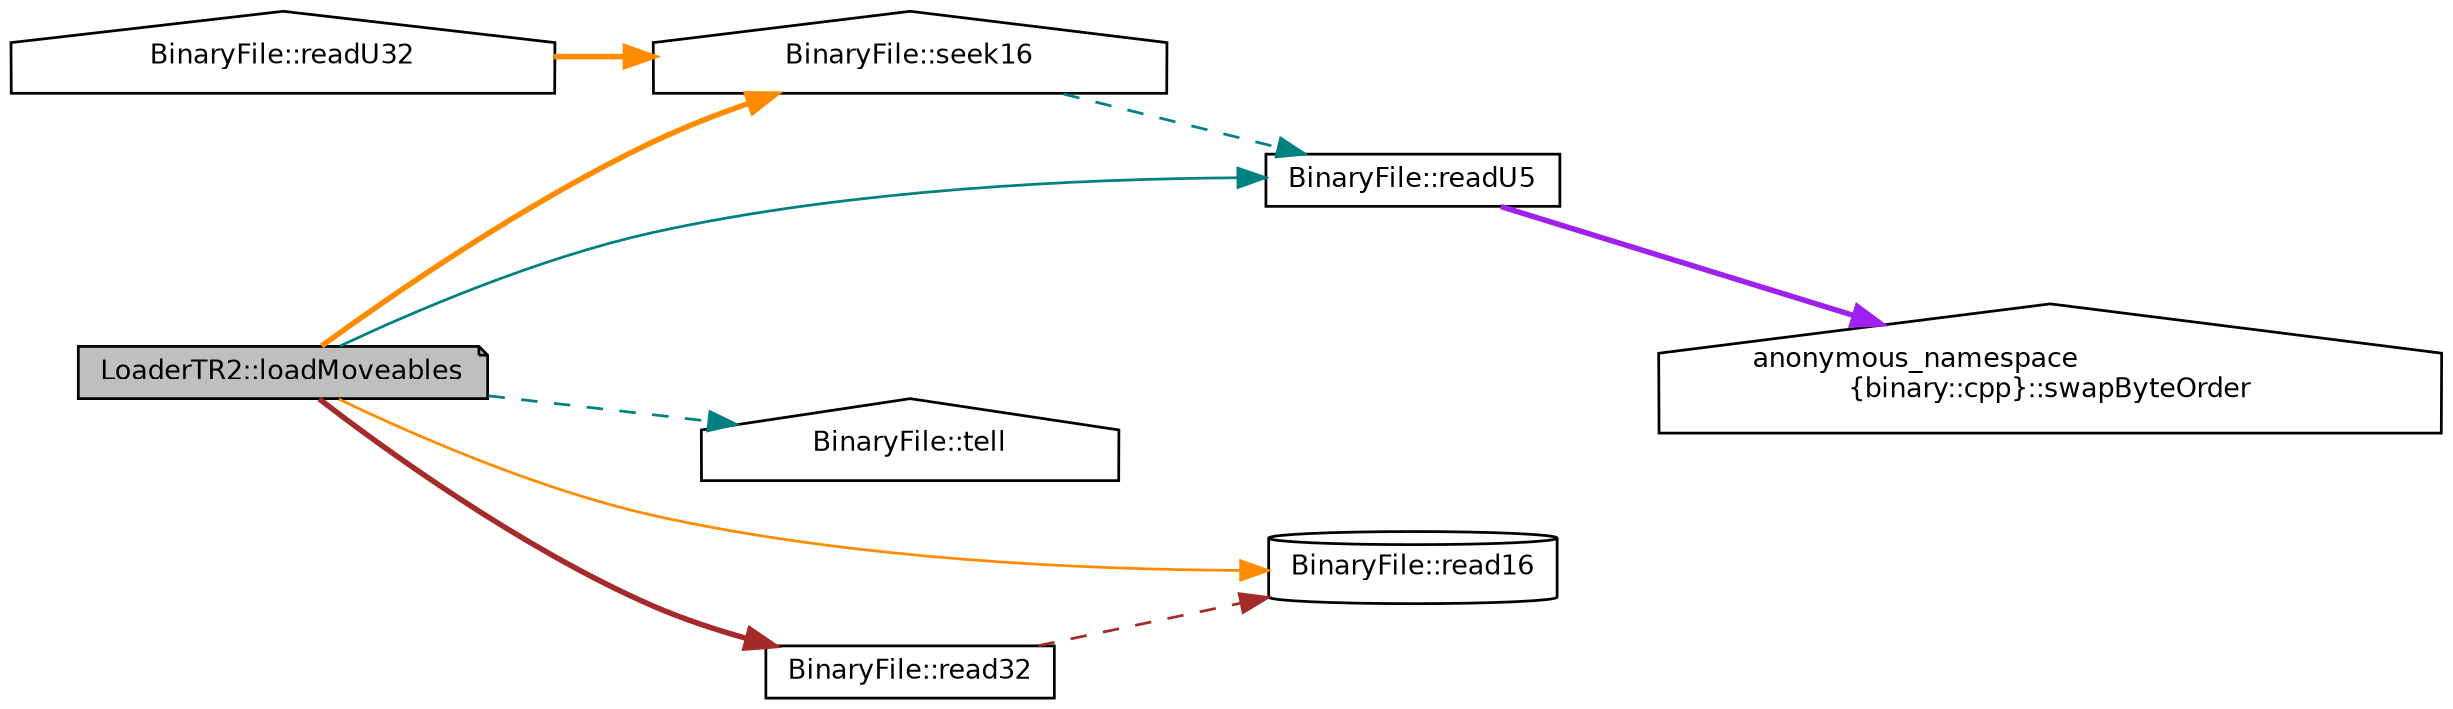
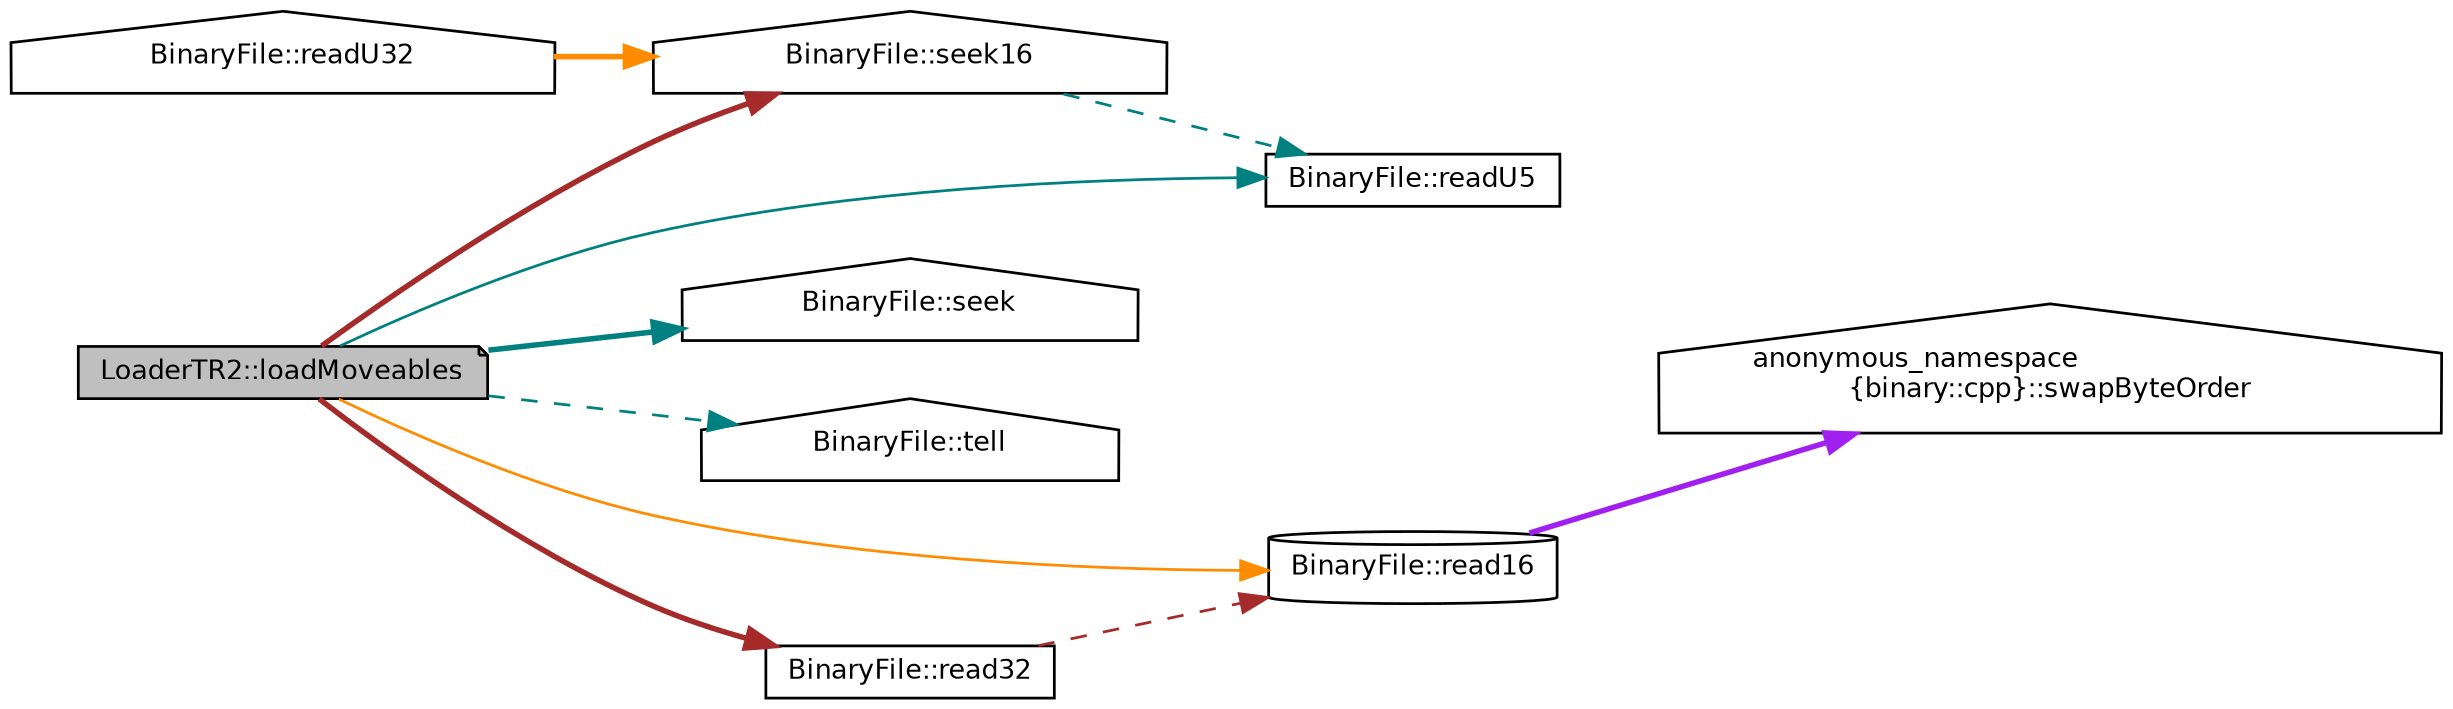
(527, 210) -> (527, 210)
(1678, 261) -> (1678, 488)
none -> (910, 304)
